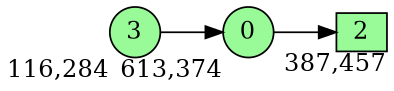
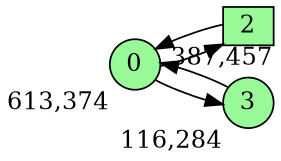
none -> (197, 32)
none -> (180, 91)
